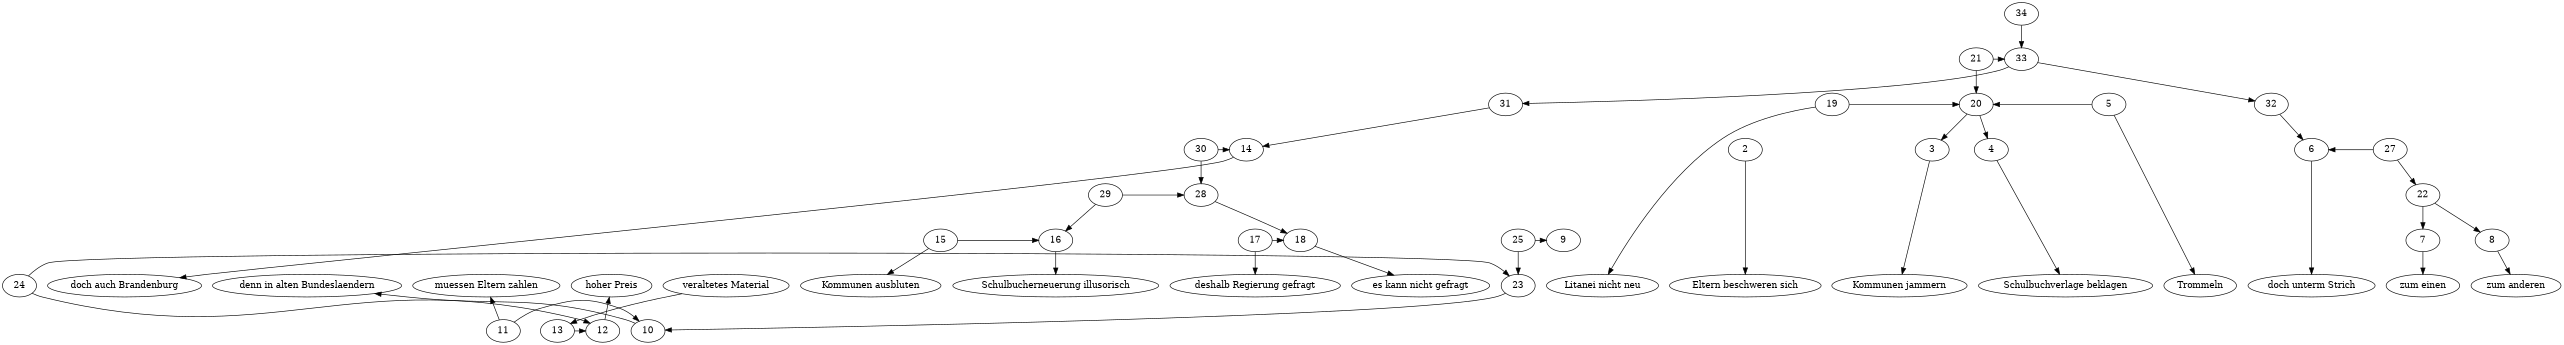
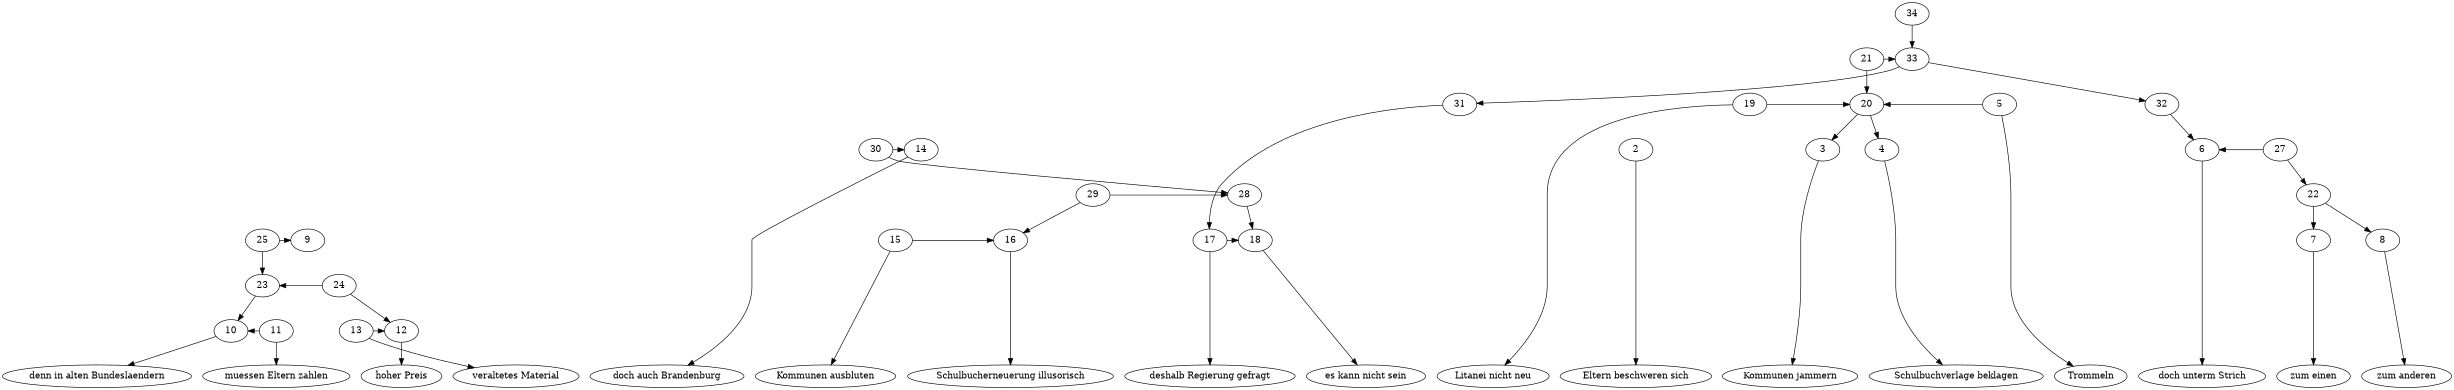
(1379, 127) -> (1305, 131)
(1421, 286) -> (1366, 376)
(629, 305) -> (418, 354)
